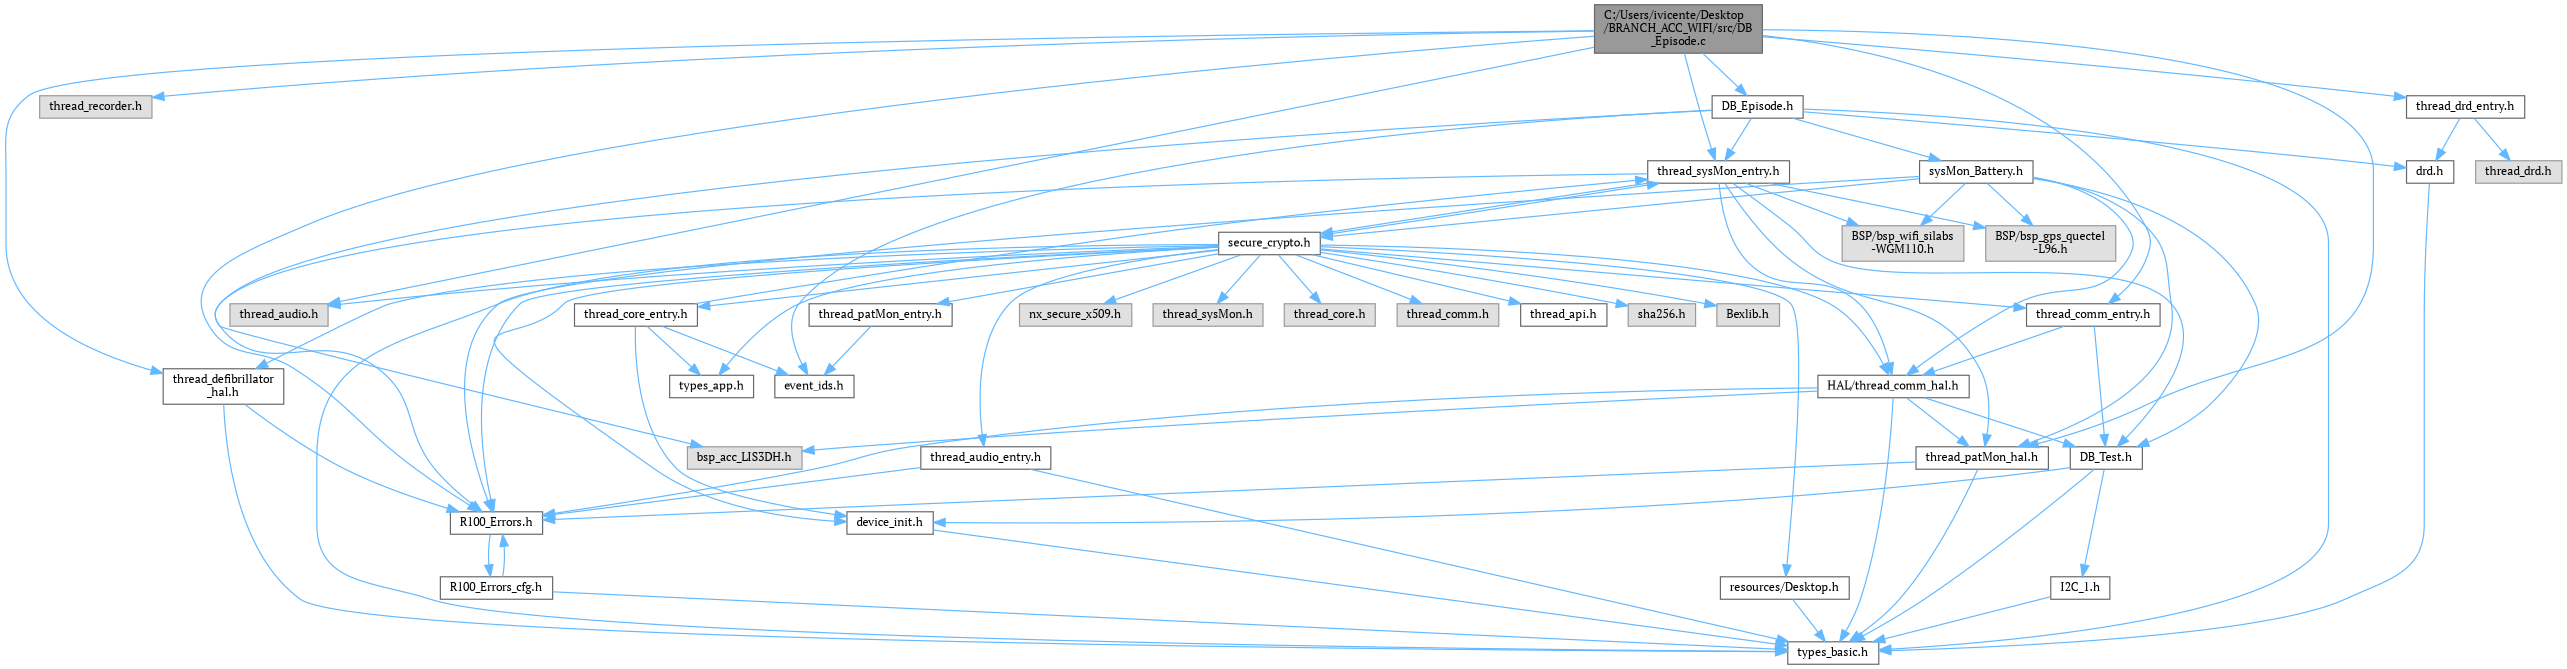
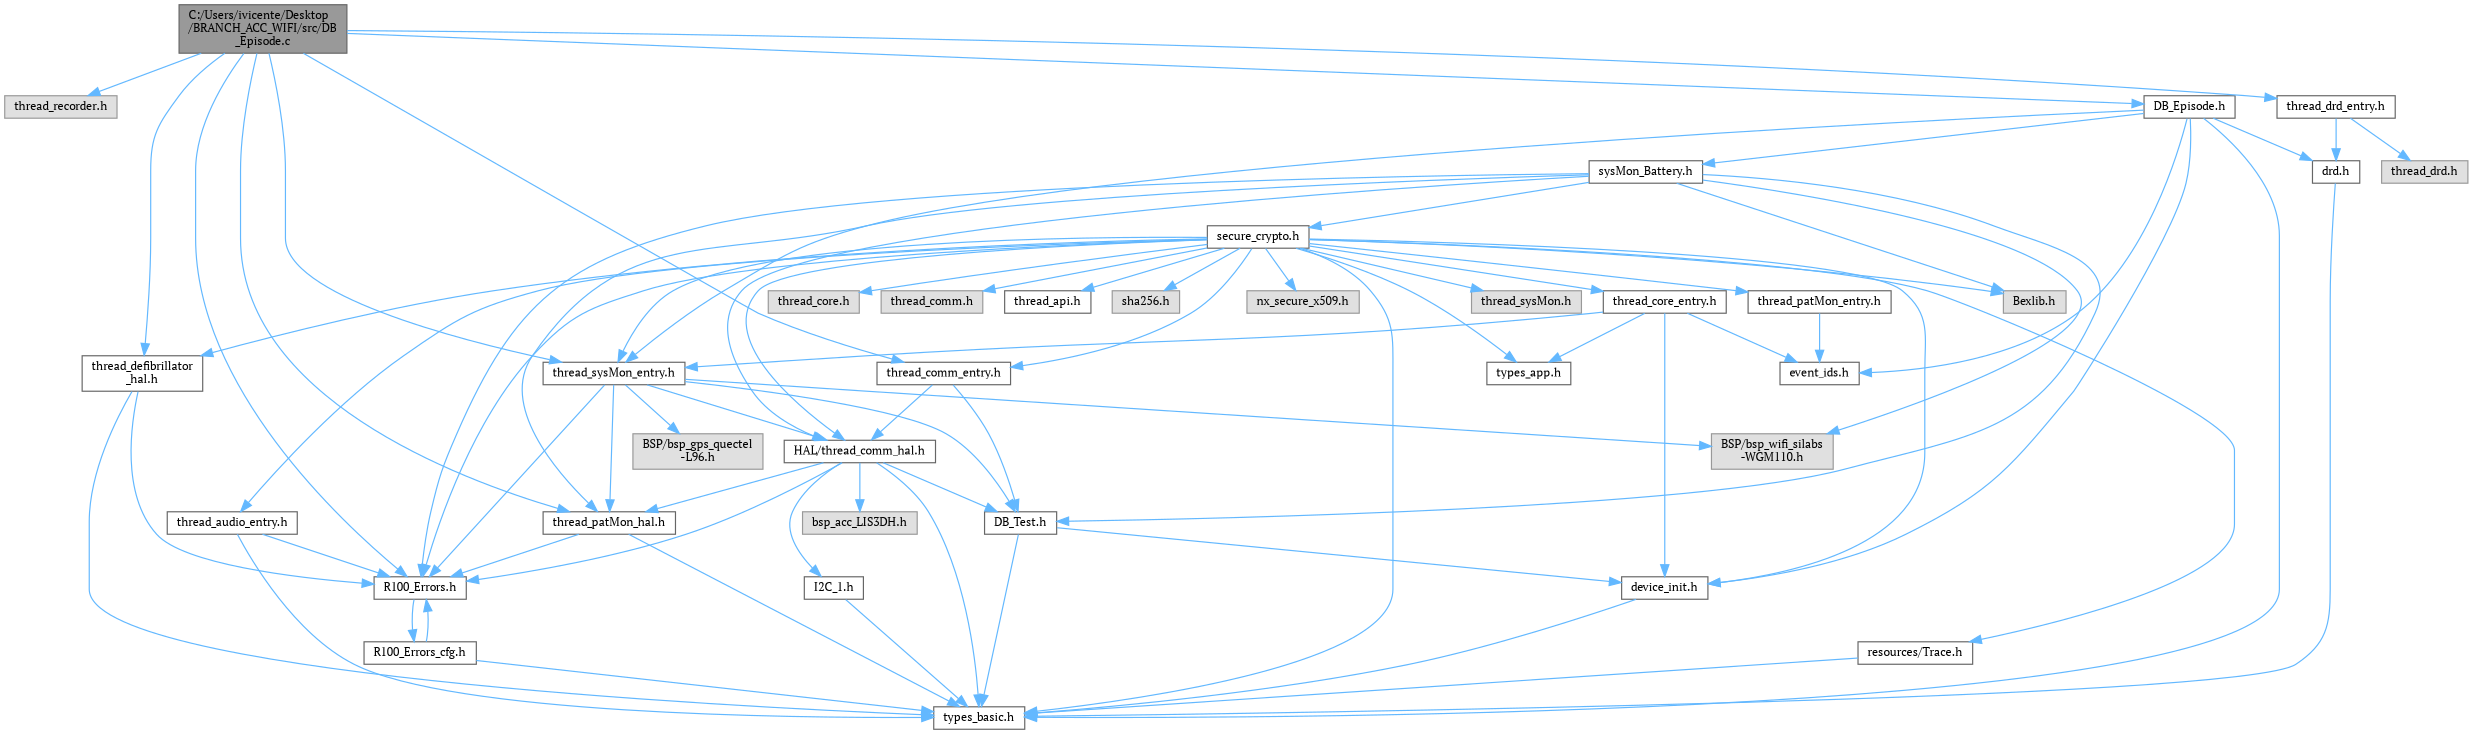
(704, 191) -> (2037, 435)
(2006, 200) -> (1835, 235)
(1490, 207) -> none
(279, 315) -> none
(2095, 517) -> (794, 509)
(1785, 588) -> (1915, 653)
